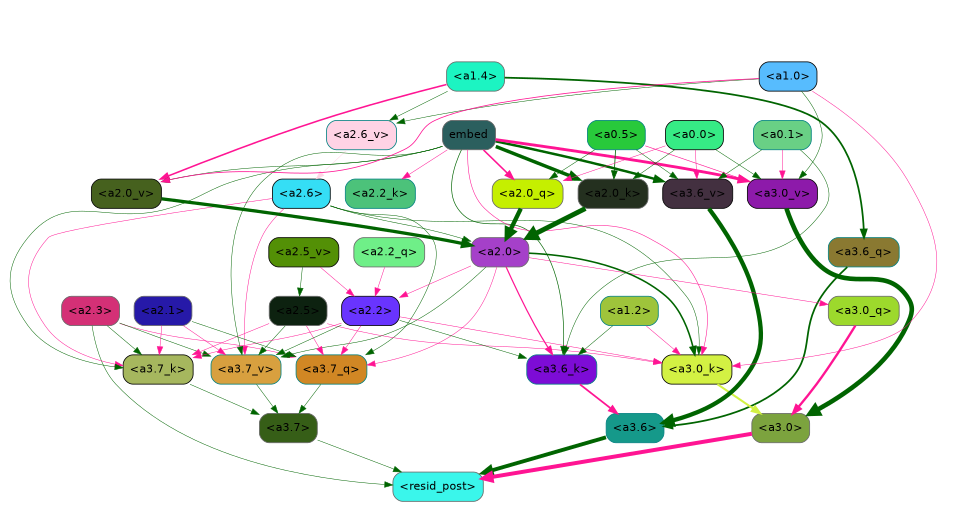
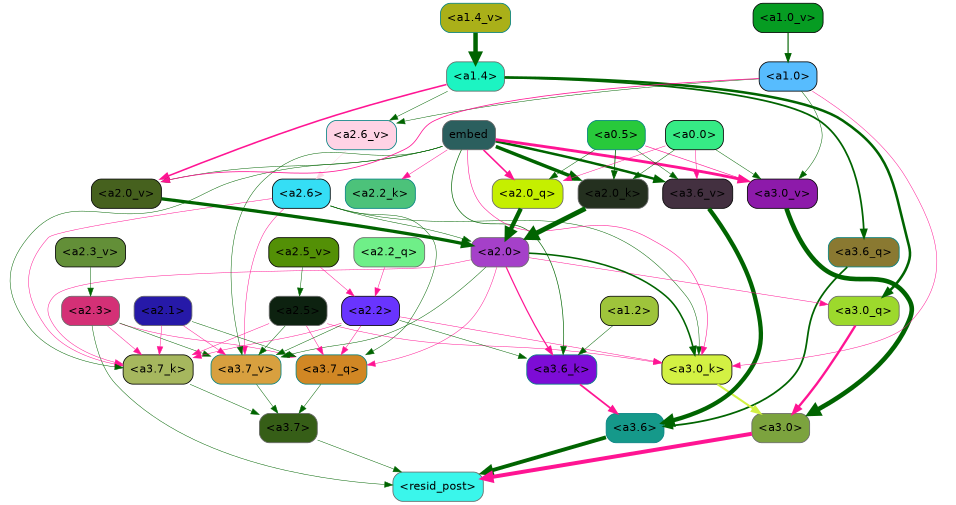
none -> (476, 18)
none -> (788, 18)
none -> (774, 98)
(782, 135) -> none
none -> (91, 252)
(439, 280) -> (209, 273)
(629, 311) -> (629, 311)
(121, 338) -> (121, 338)
(660, 338) -> none
